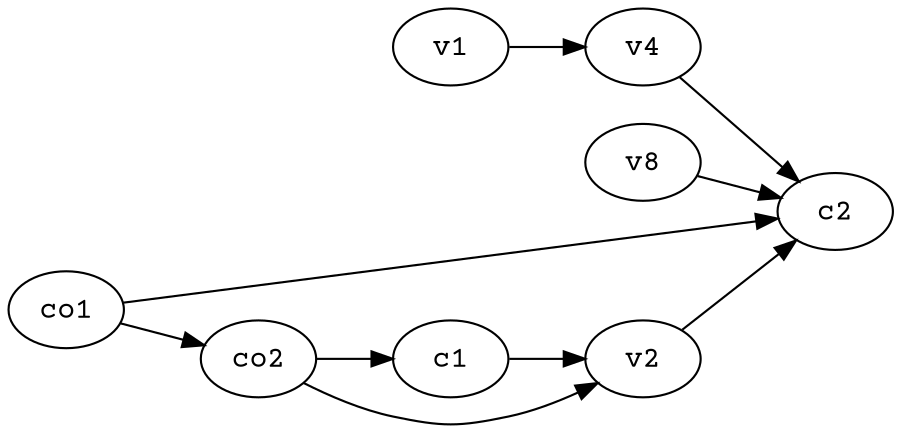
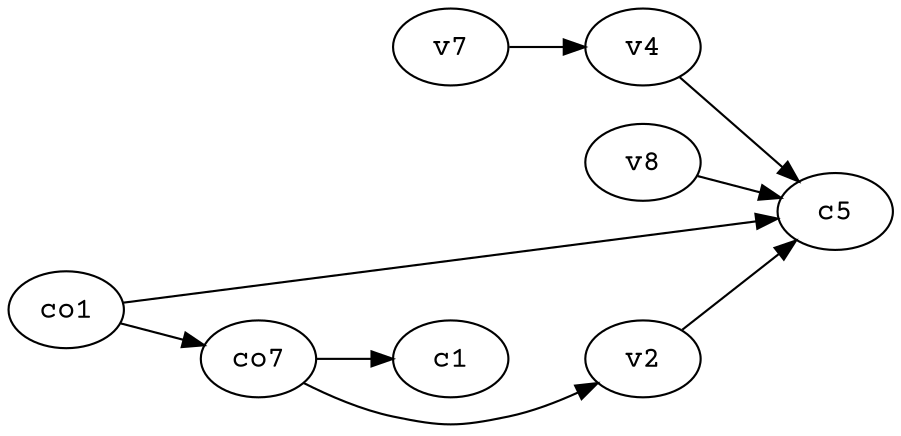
(451, 47) -> (451, 47)
(835, 211) -> (835, 211)
(258, 359) -> (258, 359)
(536, 359) -> none
